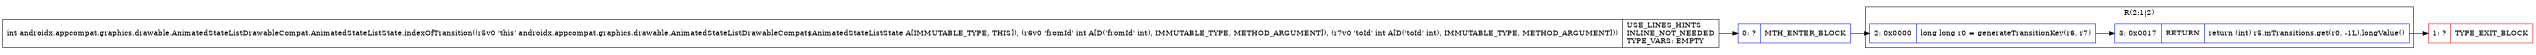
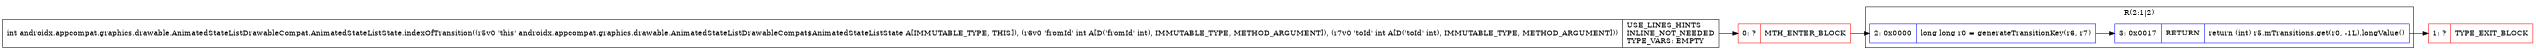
(1794, 33) -> (1794, 33)
